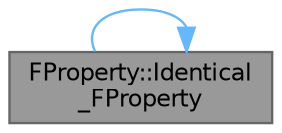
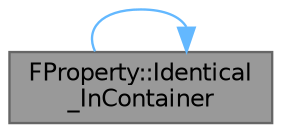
(141, 88) -> (141, 88)
